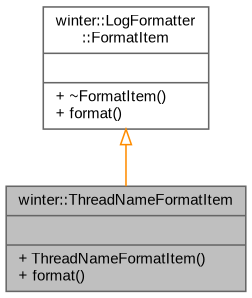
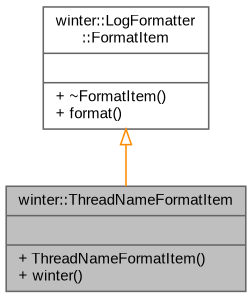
(52, 276) -> (51, 276)
